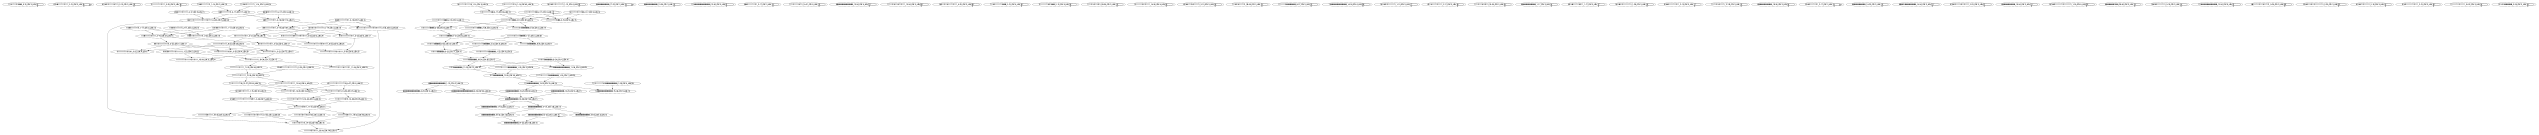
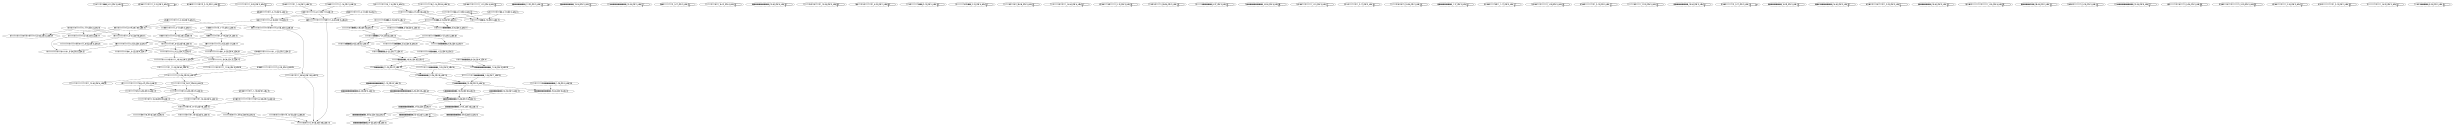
(228, 28) -> none
(314, 127) -> (314, 97)
